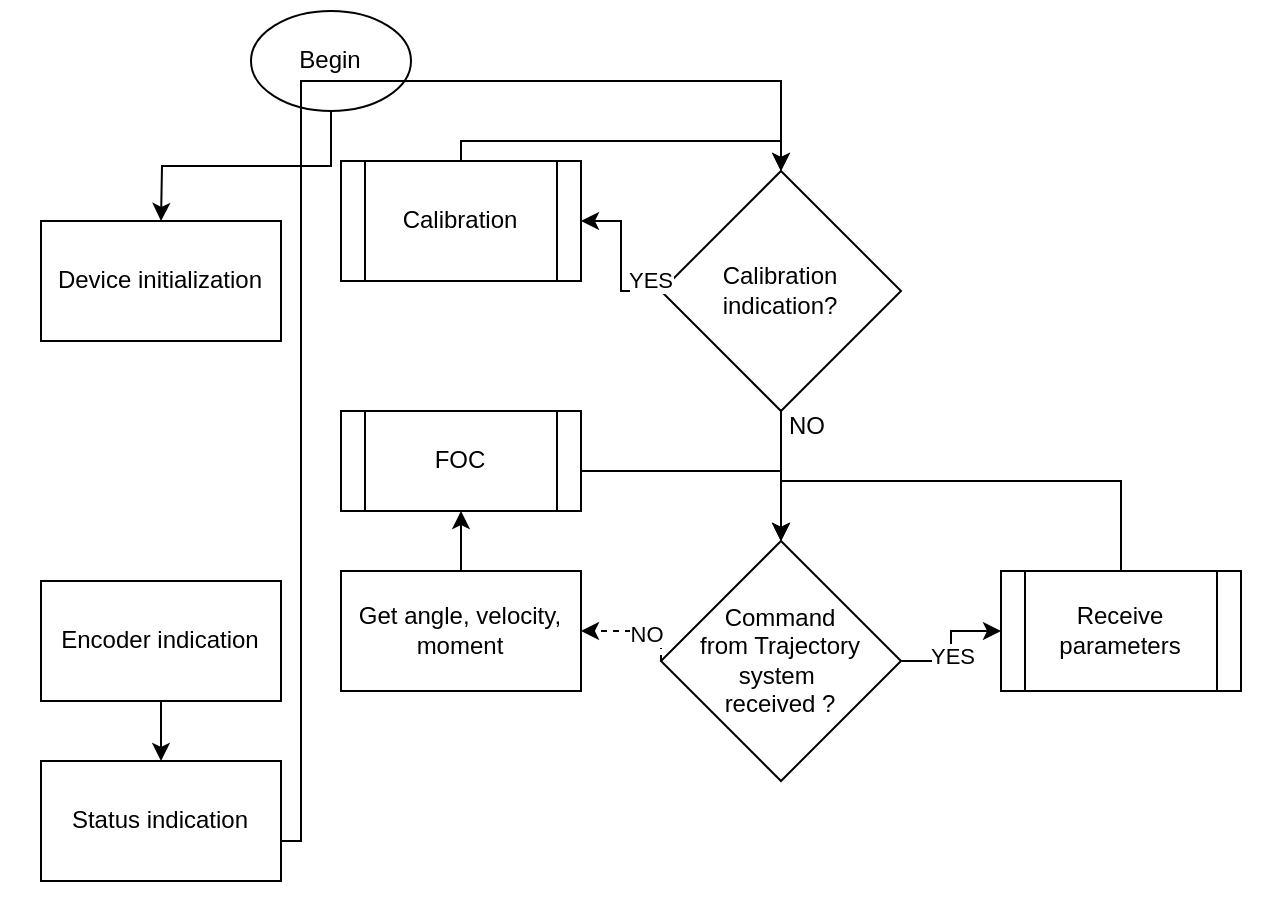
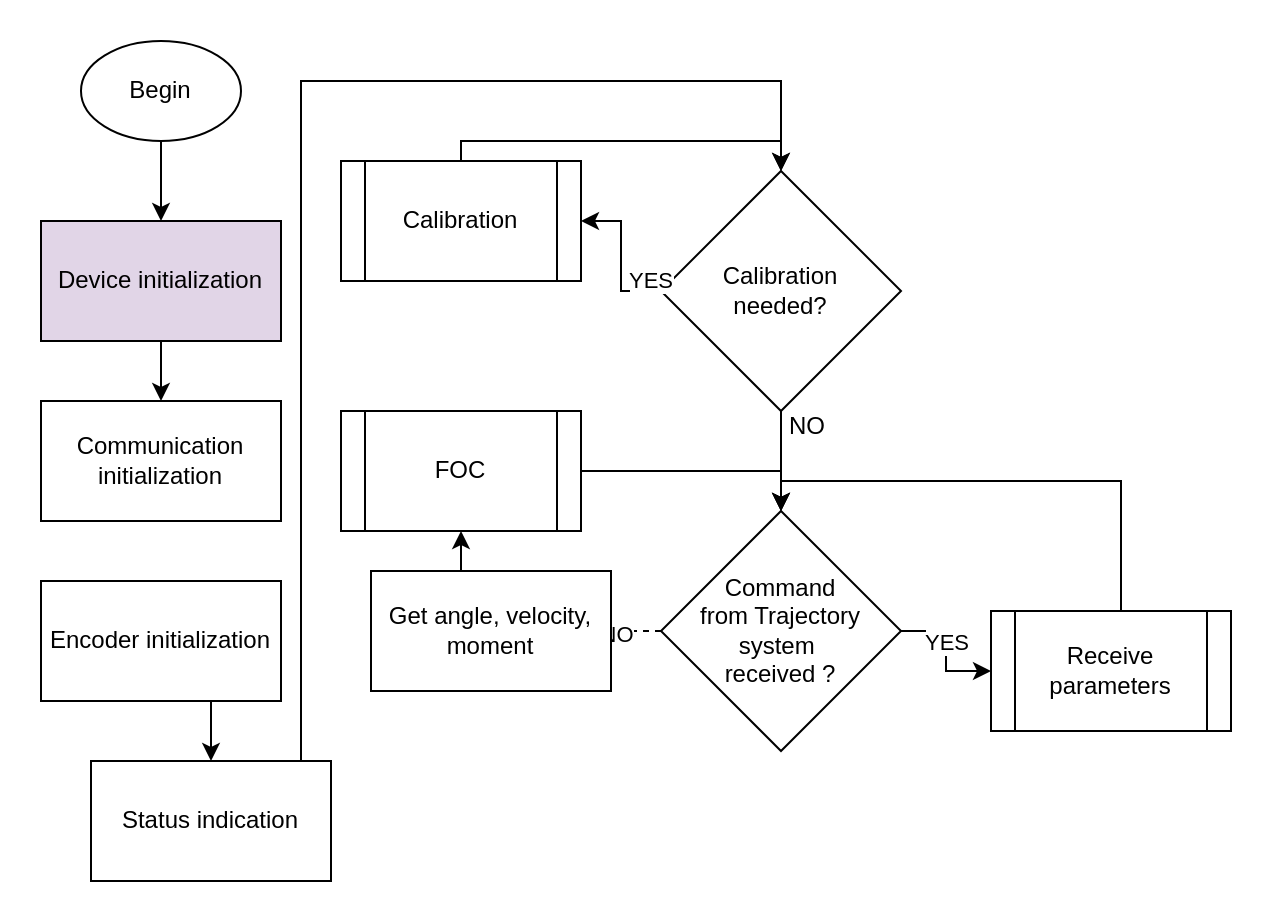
(331, 61) -> (161, 91)
(161, 281) -> (161, 281)
(781, 291) -> (781, 291)
none -> (161, 364)
none -> (161, 461)
(461, 461) -> (461, 471)
(461, 631) -> (491, 631)
(1121, 631) -> (1111, 671)
(161, 641) -> (161, 641)
(781, 661) -> (781, 631)
(161, 821) -> (211, 821)
